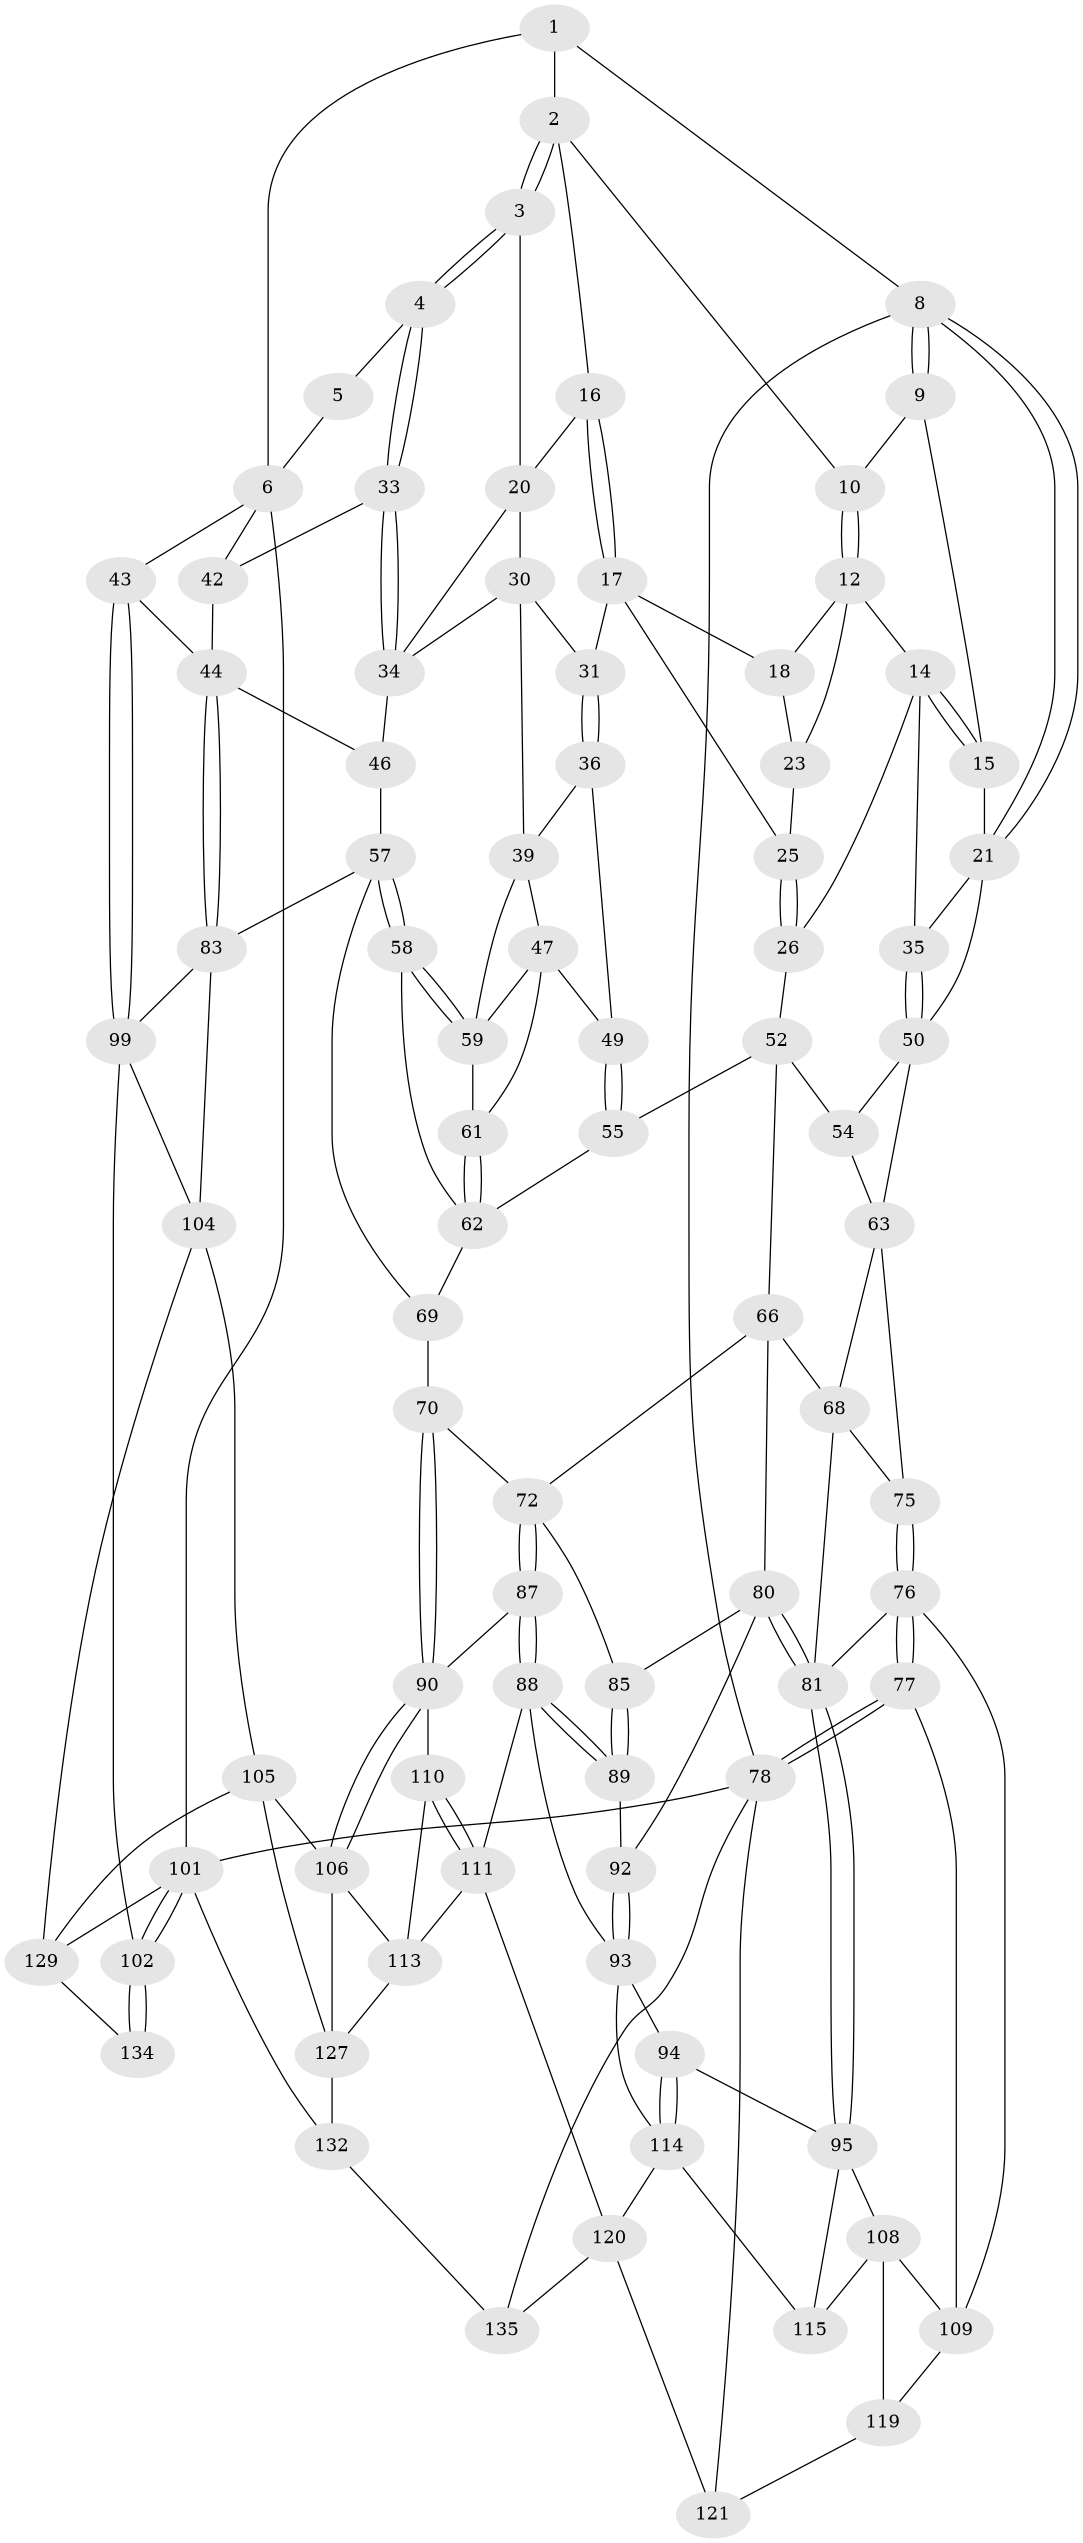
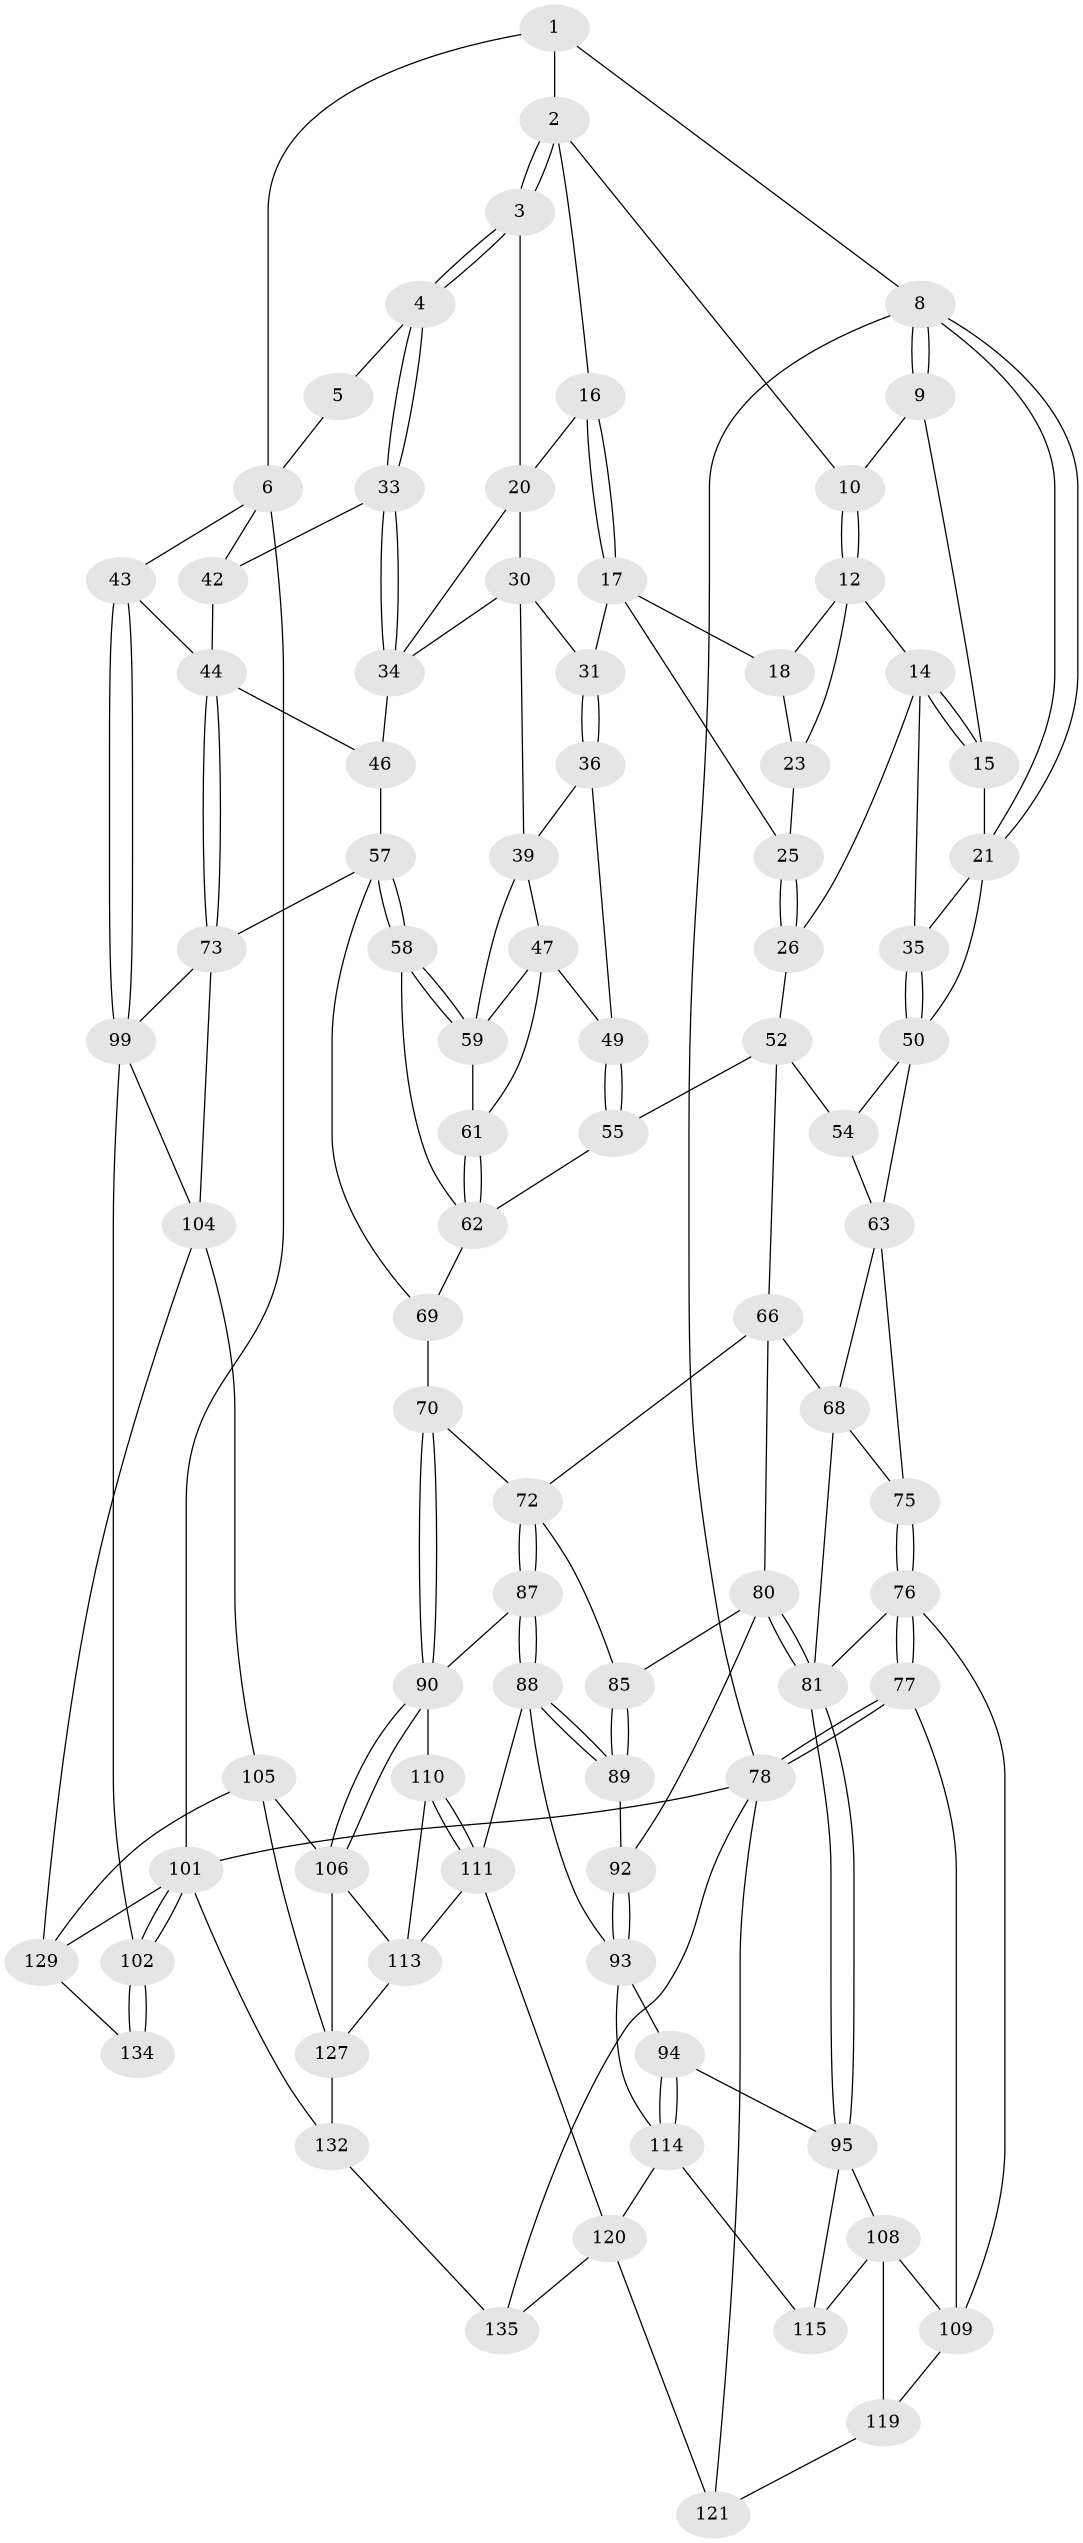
(212, 949) -> (212, 949)
